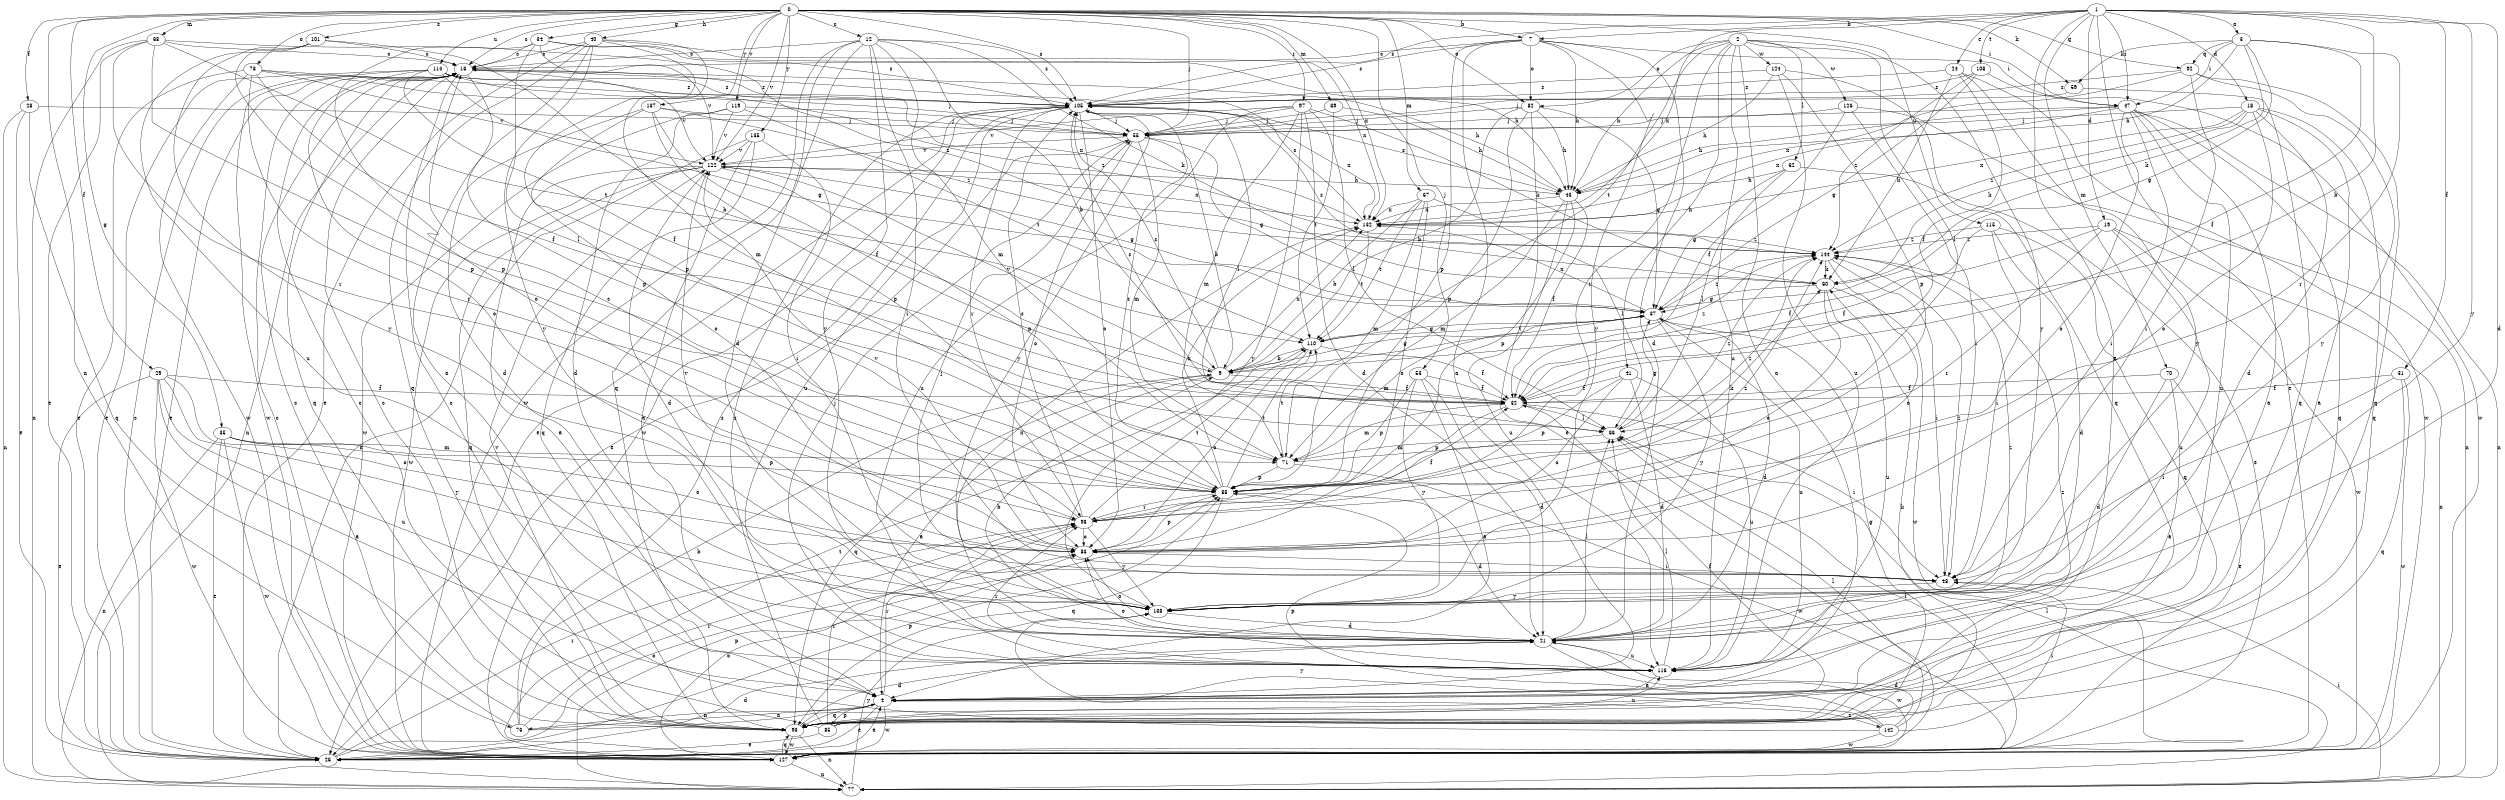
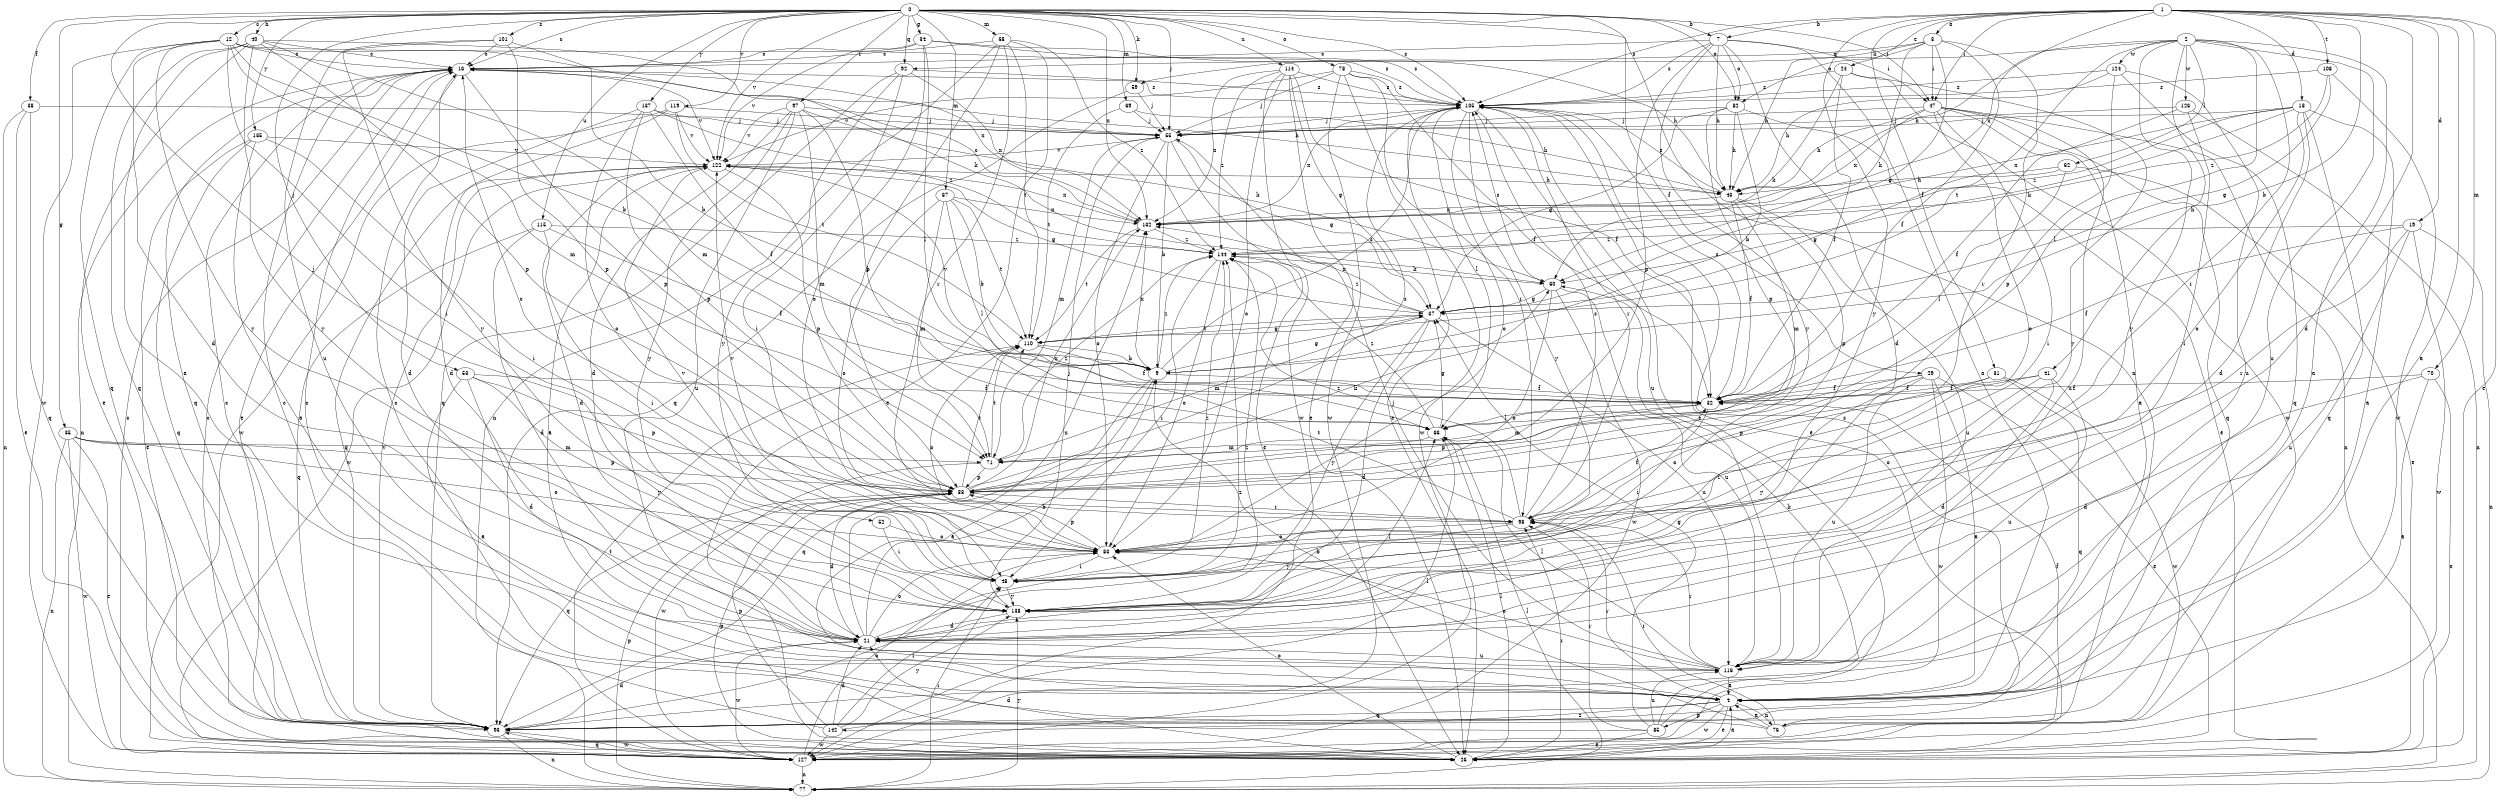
(29, 106) -> (31, 106)
none -> (882, 522)
